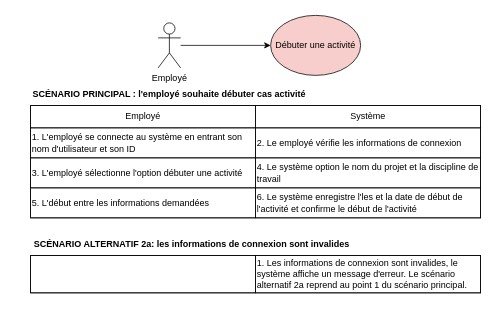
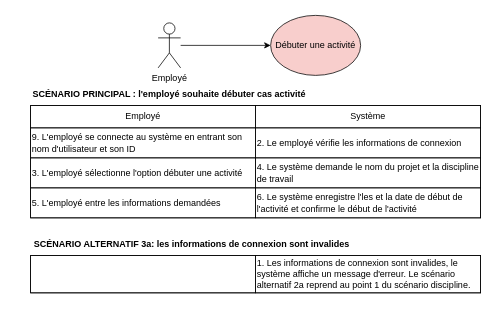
(144, 143) -> (144, 143)
(369, 173) -> (369, 173)
(130, 203) -> (134, 203)
(192, 244) -> (192, 244)
(369, 274) -> (369, 274)
